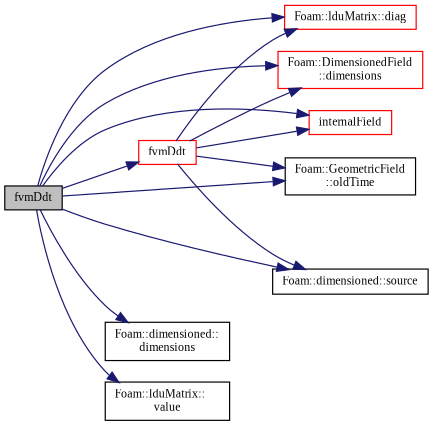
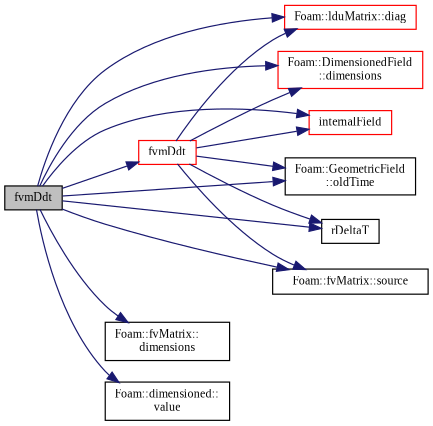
none -> (350, 231)
(350, 282) -> (350, 282)
(167, 341) -> (167, 341)
(167, 401) -> (167, 401)
